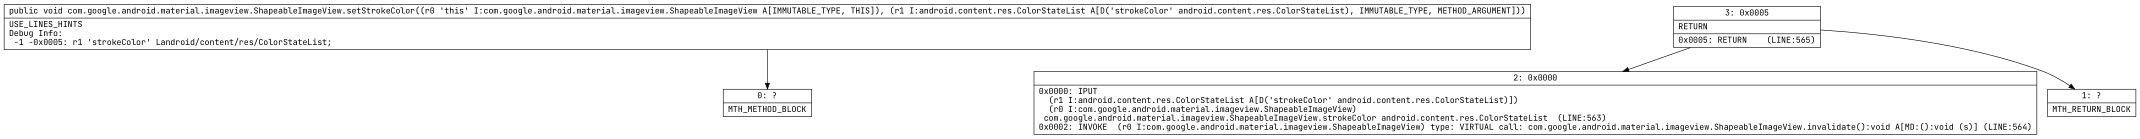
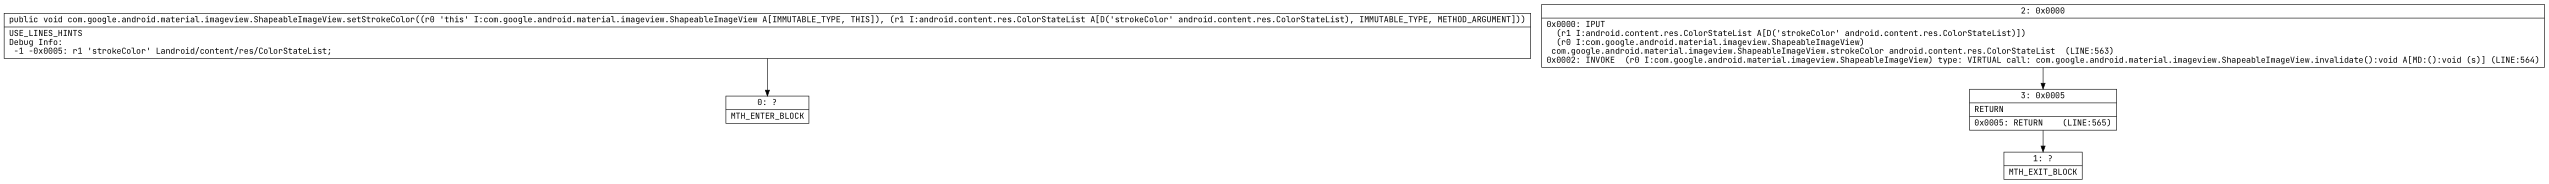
(1660, 58) -> (2043, 75)
(767, 109) -> (767, 116)
(2092, 109) -> (2043, 172)
